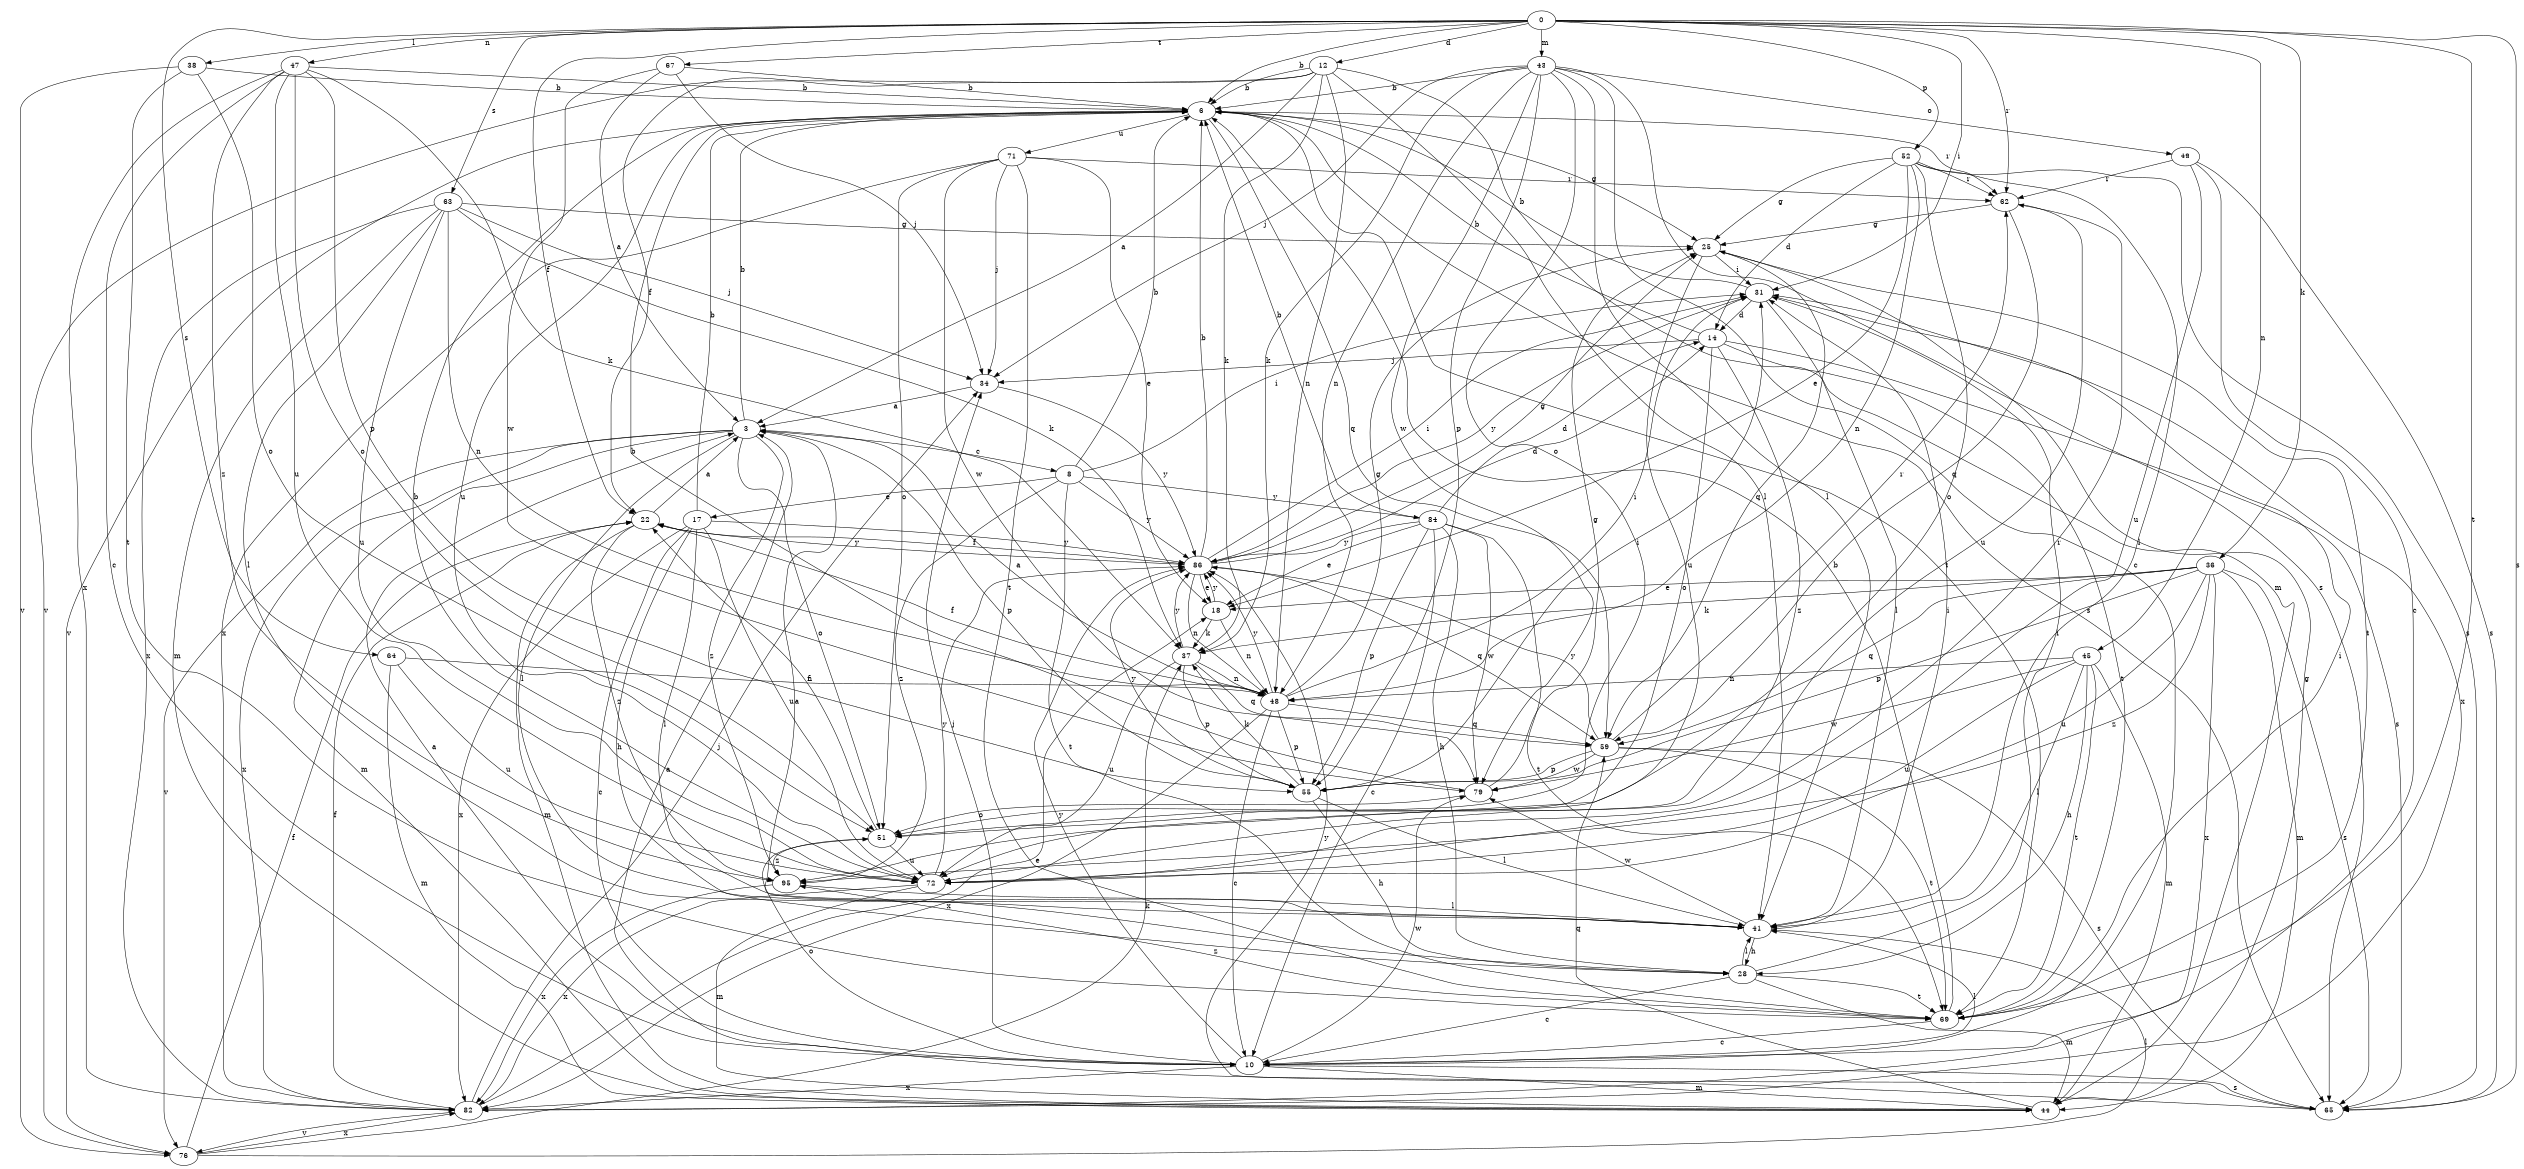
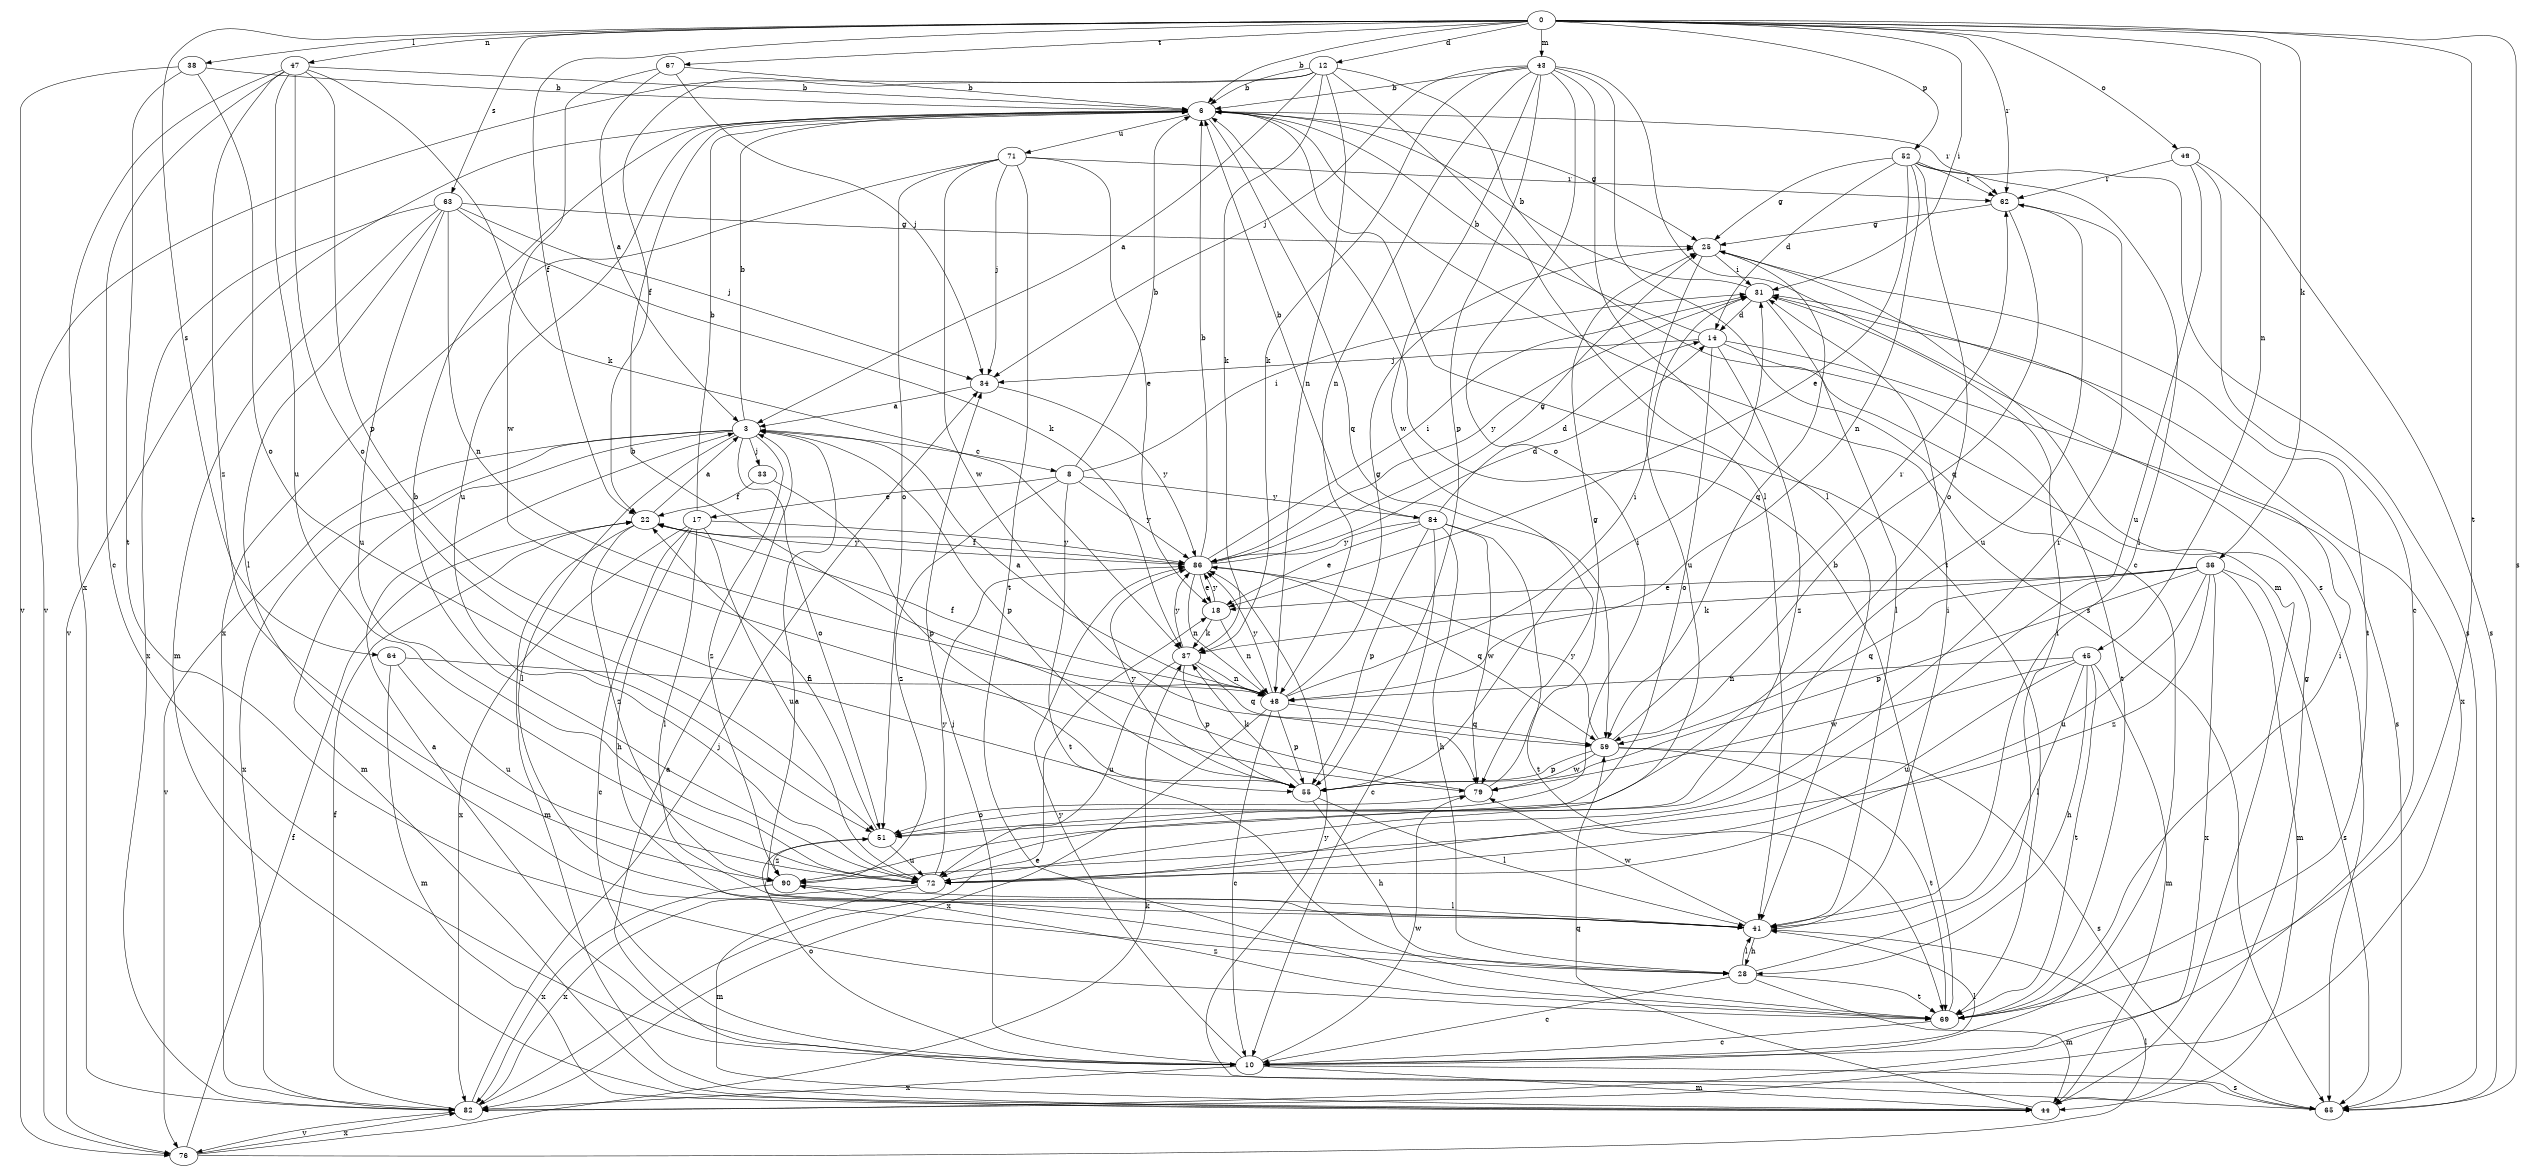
(1861, 111) -> (1977, 36)
none -> (762, 475)
(787, 883) -> (787, 883)
